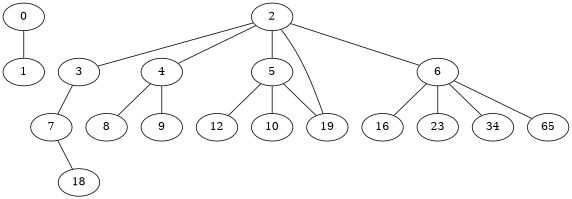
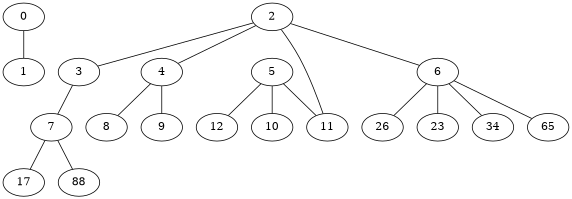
(272, 45) -> none
(327, 127) -> (327, 127)
(383, 127) -> (383, 127)
none -> (24, 182)
(79, 182) -> (79, 182)
